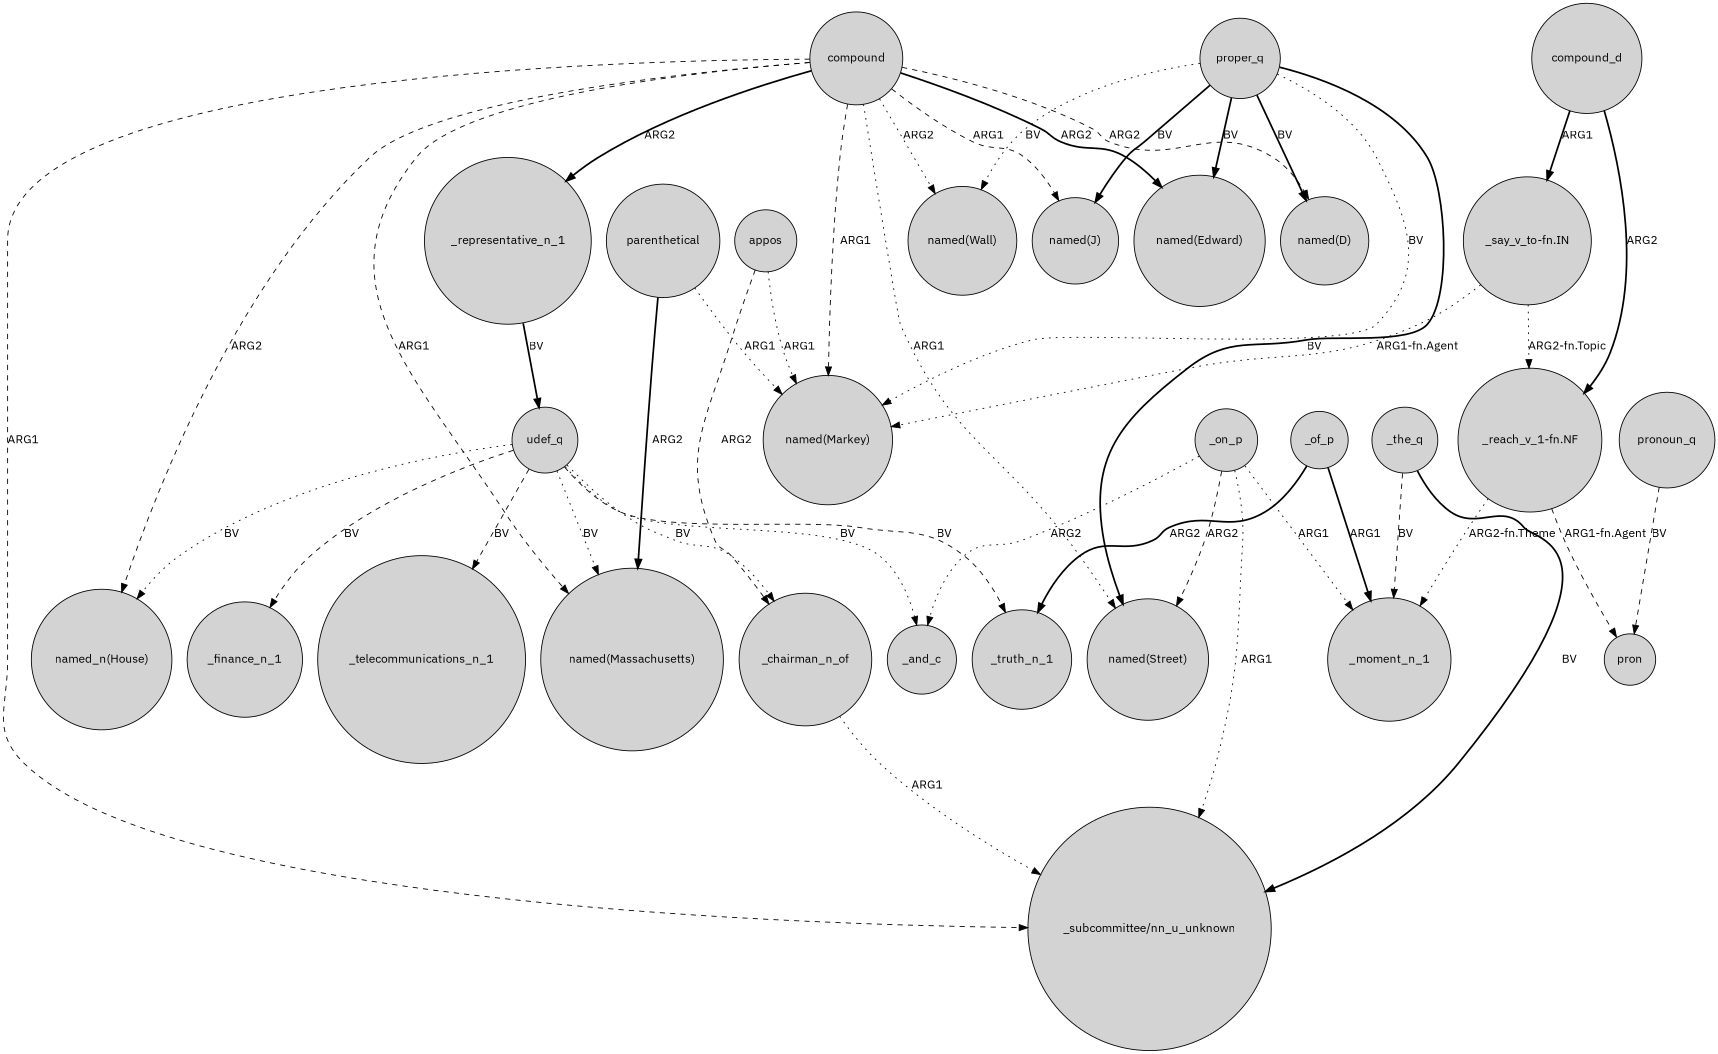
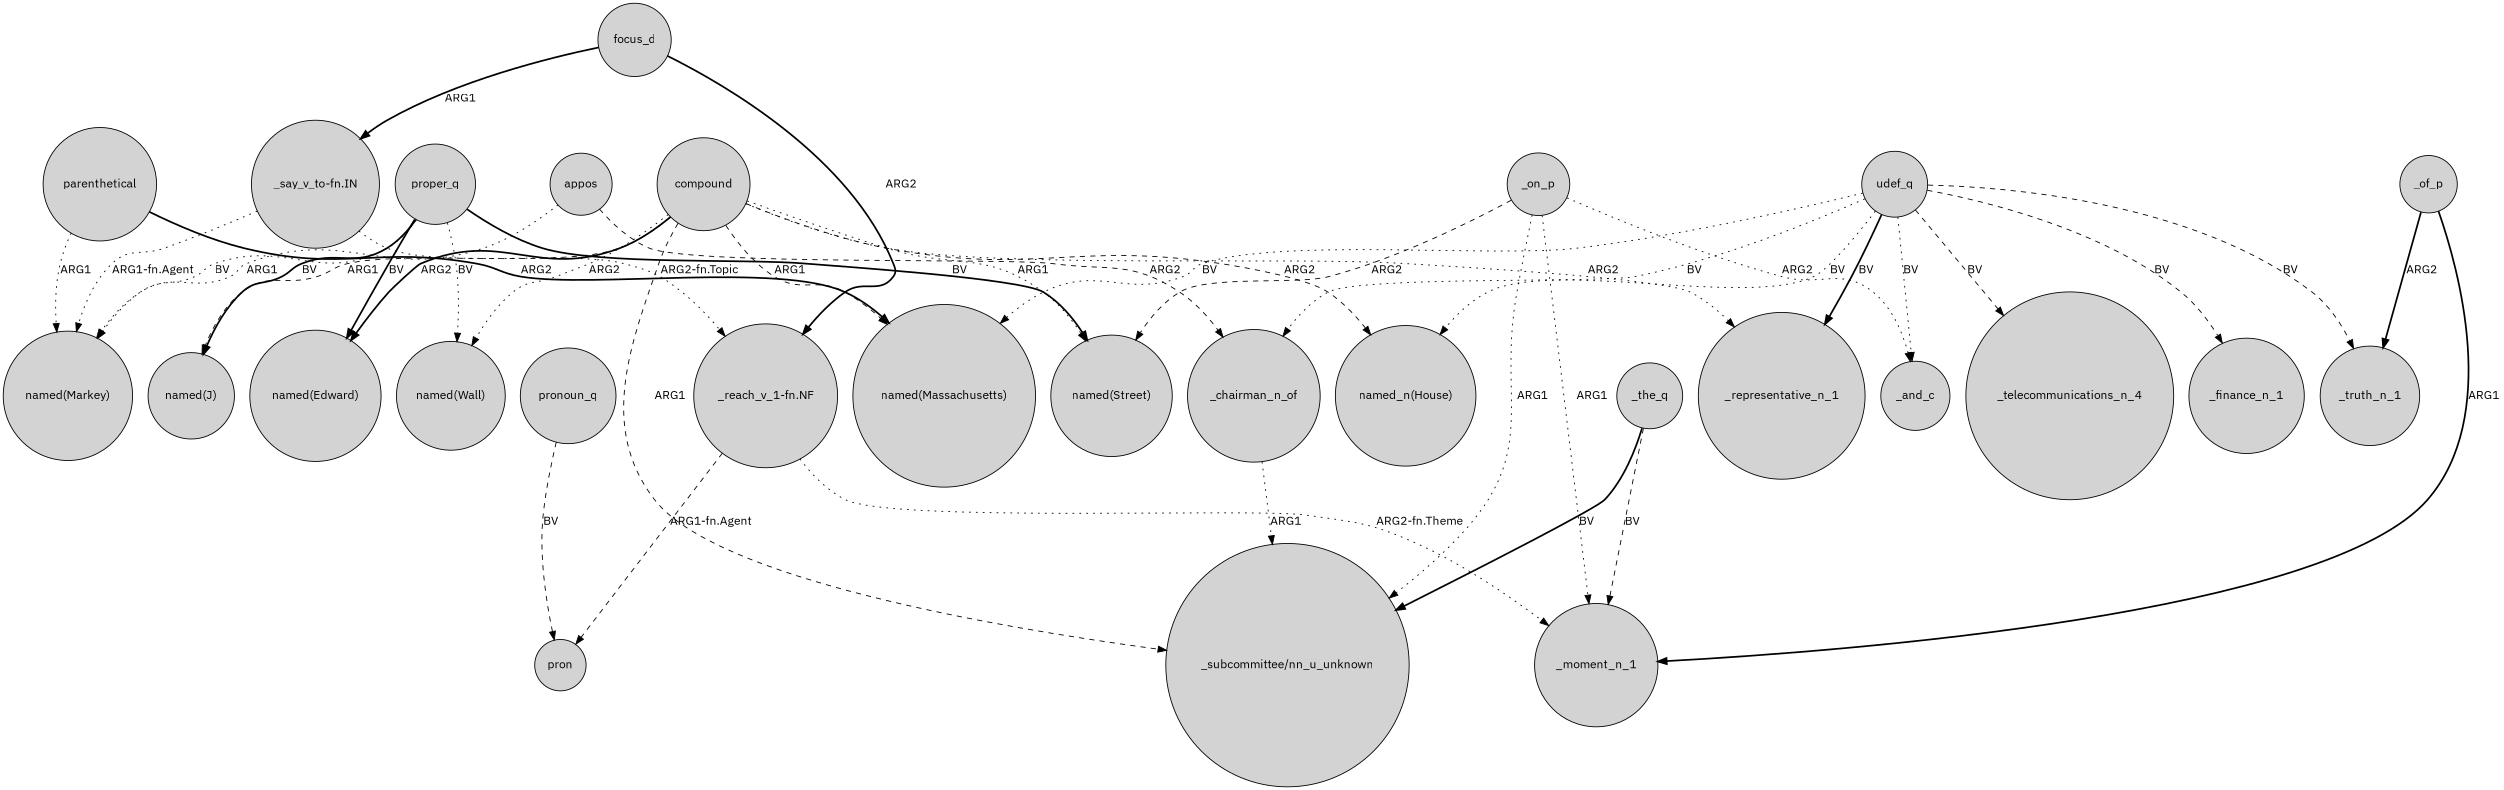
(1587, 58) -> (635, 40)
(688, 113) -> (1239, 261)
(834, 235) -> none
(1325, 241) -> none
(530, 361) -> (1857, 266)
(422, 660) -> (2070, 396)
